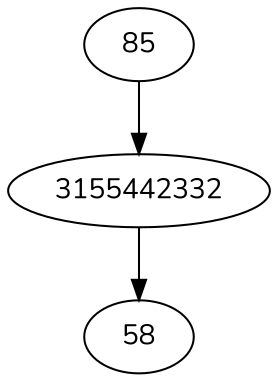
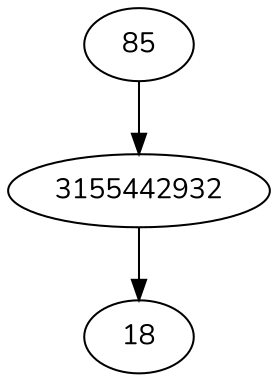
(139, 191) -> (139, 191)
(139, 337) -> (139, 337)
